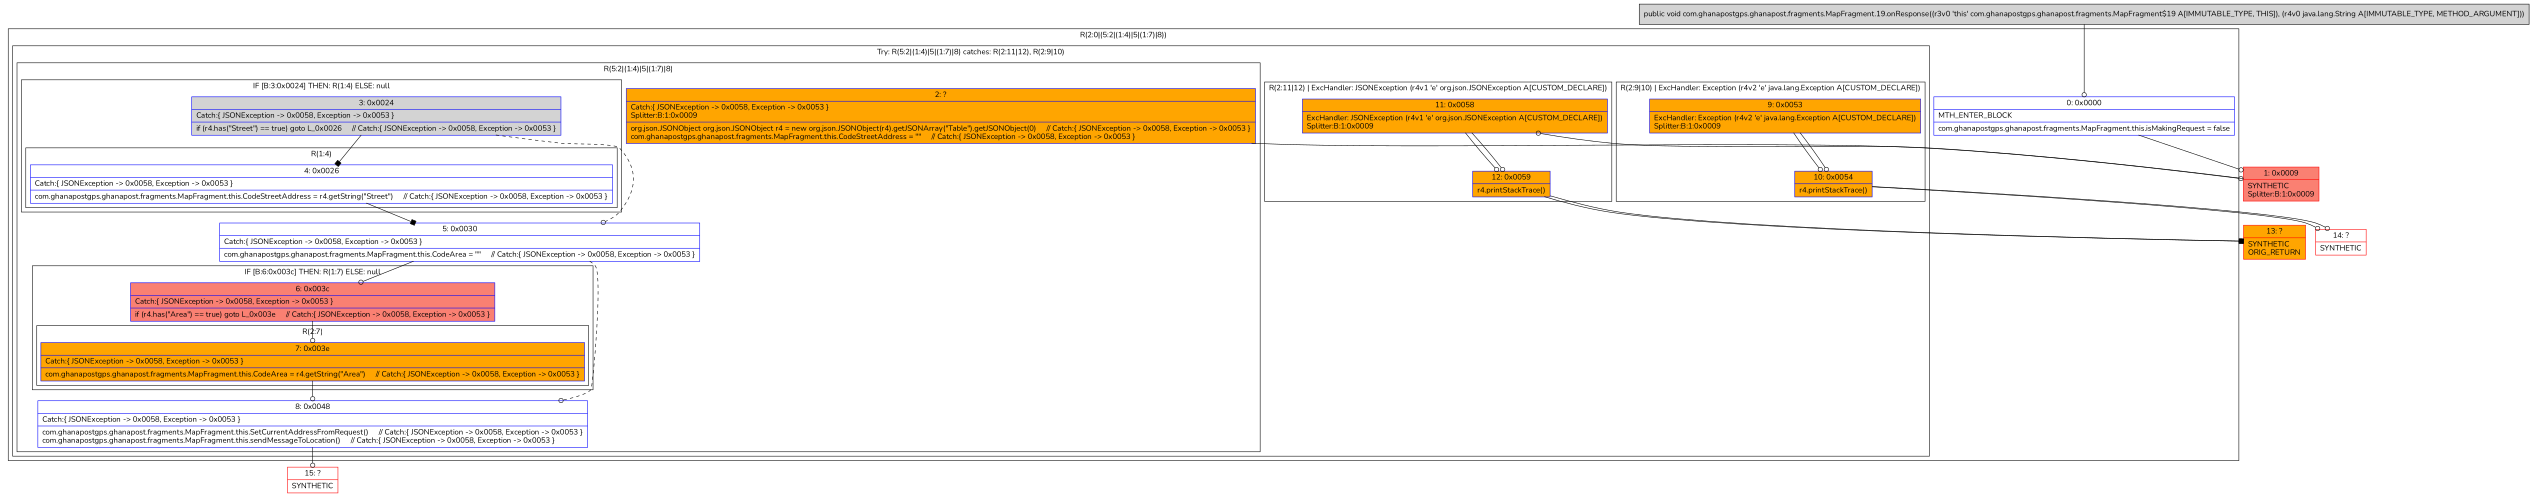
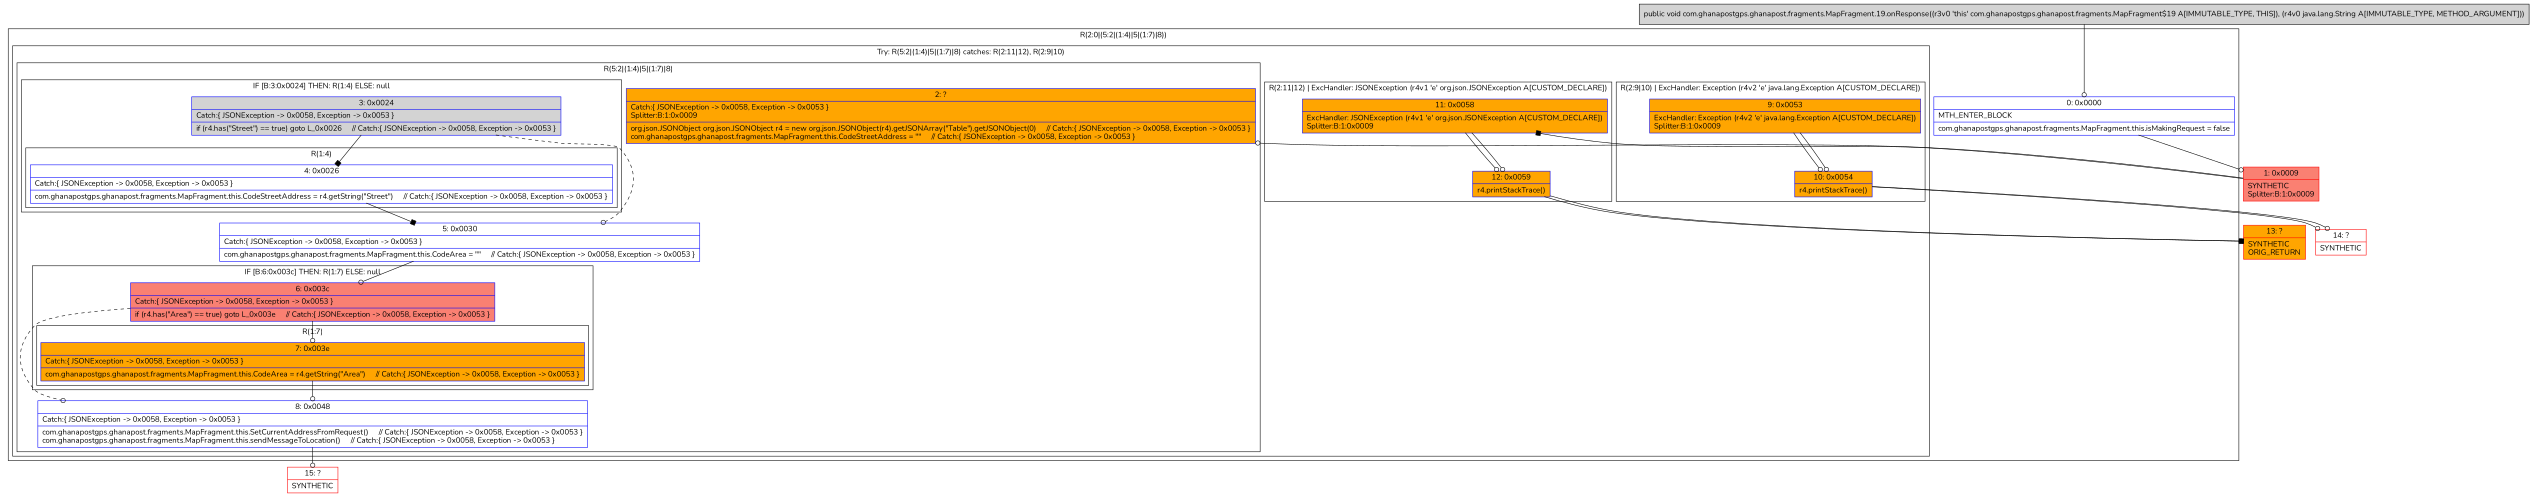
(1598, 145) -> (1580, 145)
(1892, 147) -> (1892, 147)
(313, 332) -> (313, 332)
(596, 335) -> (42, 321)
